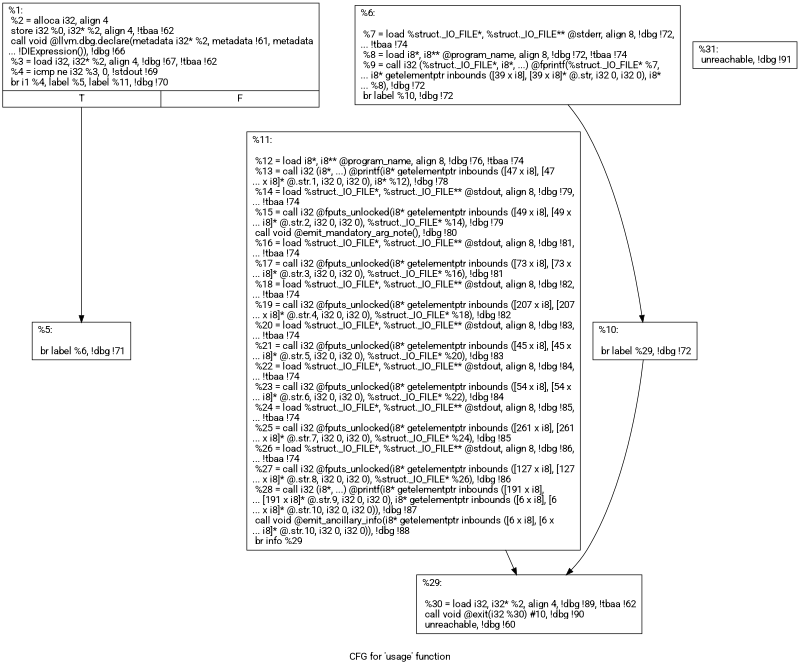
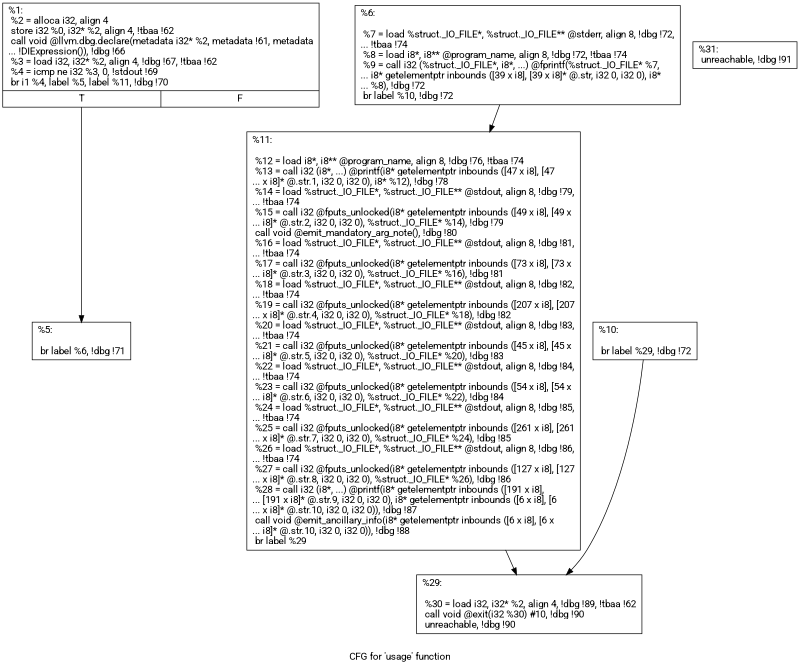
(617, 205) -> (496, 115)
(277, 541) -> (279, 541)
(469, 625) -> (469, 625)
